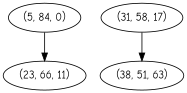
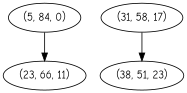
(142, 76) -> (142, 76)
